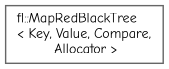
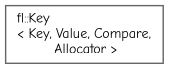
(84, 34) -> (84, 34)
